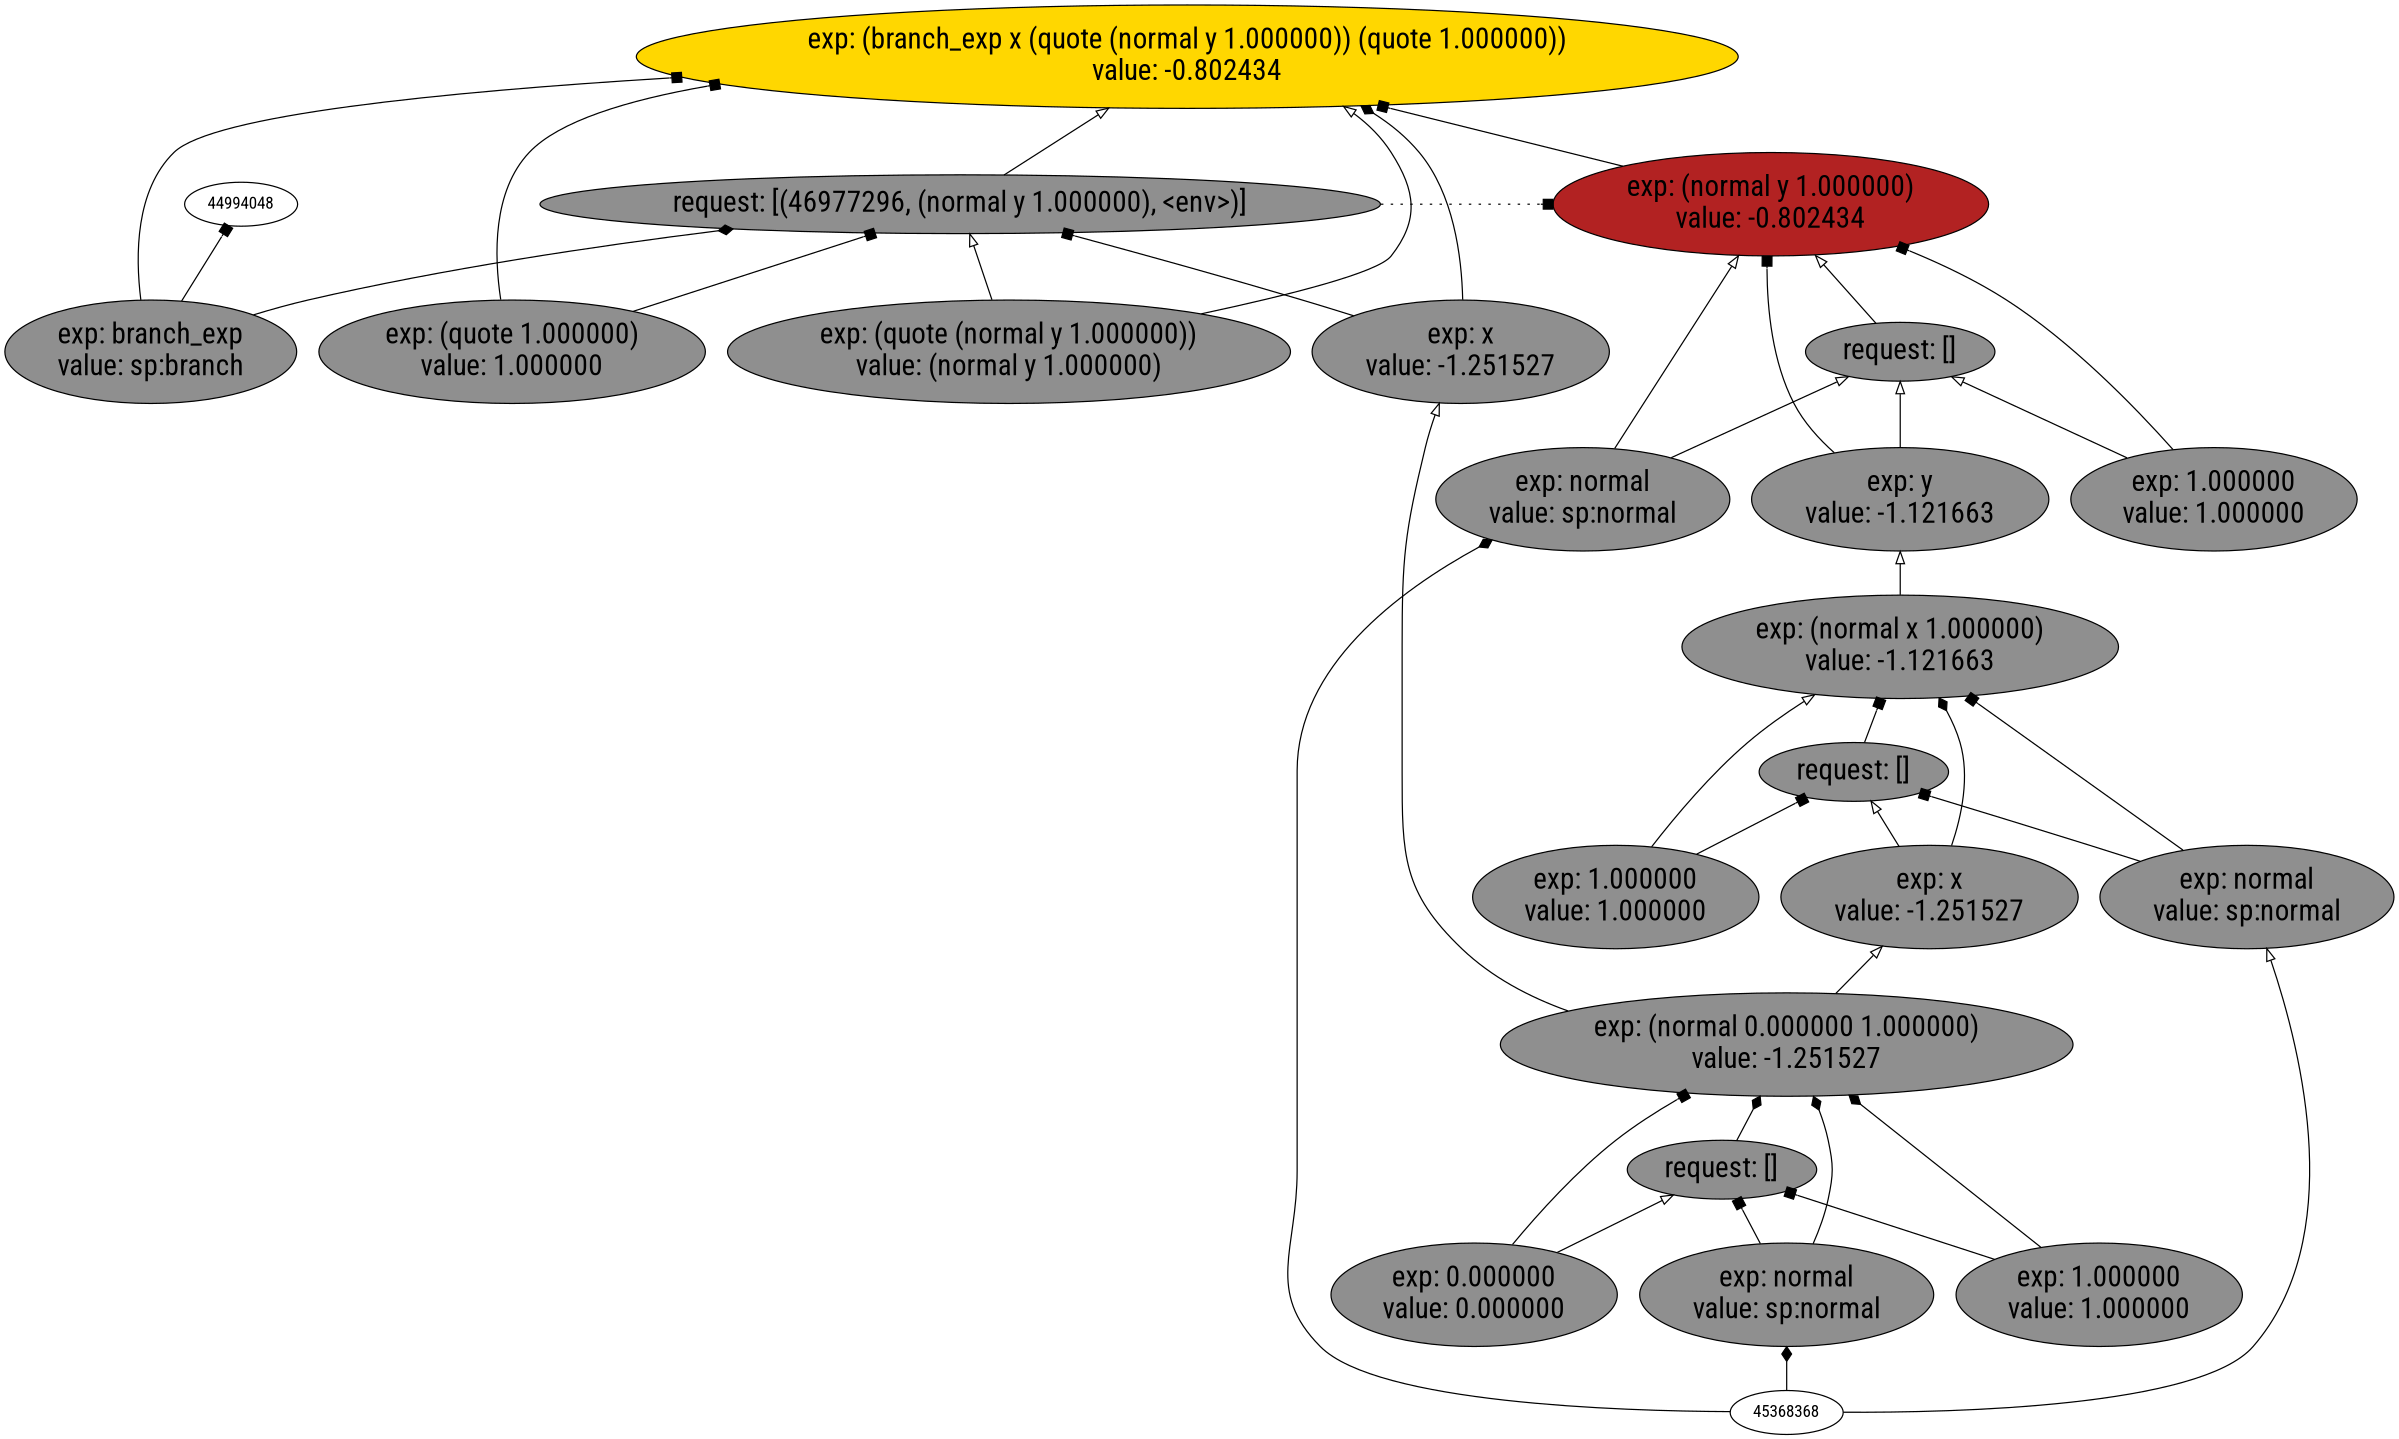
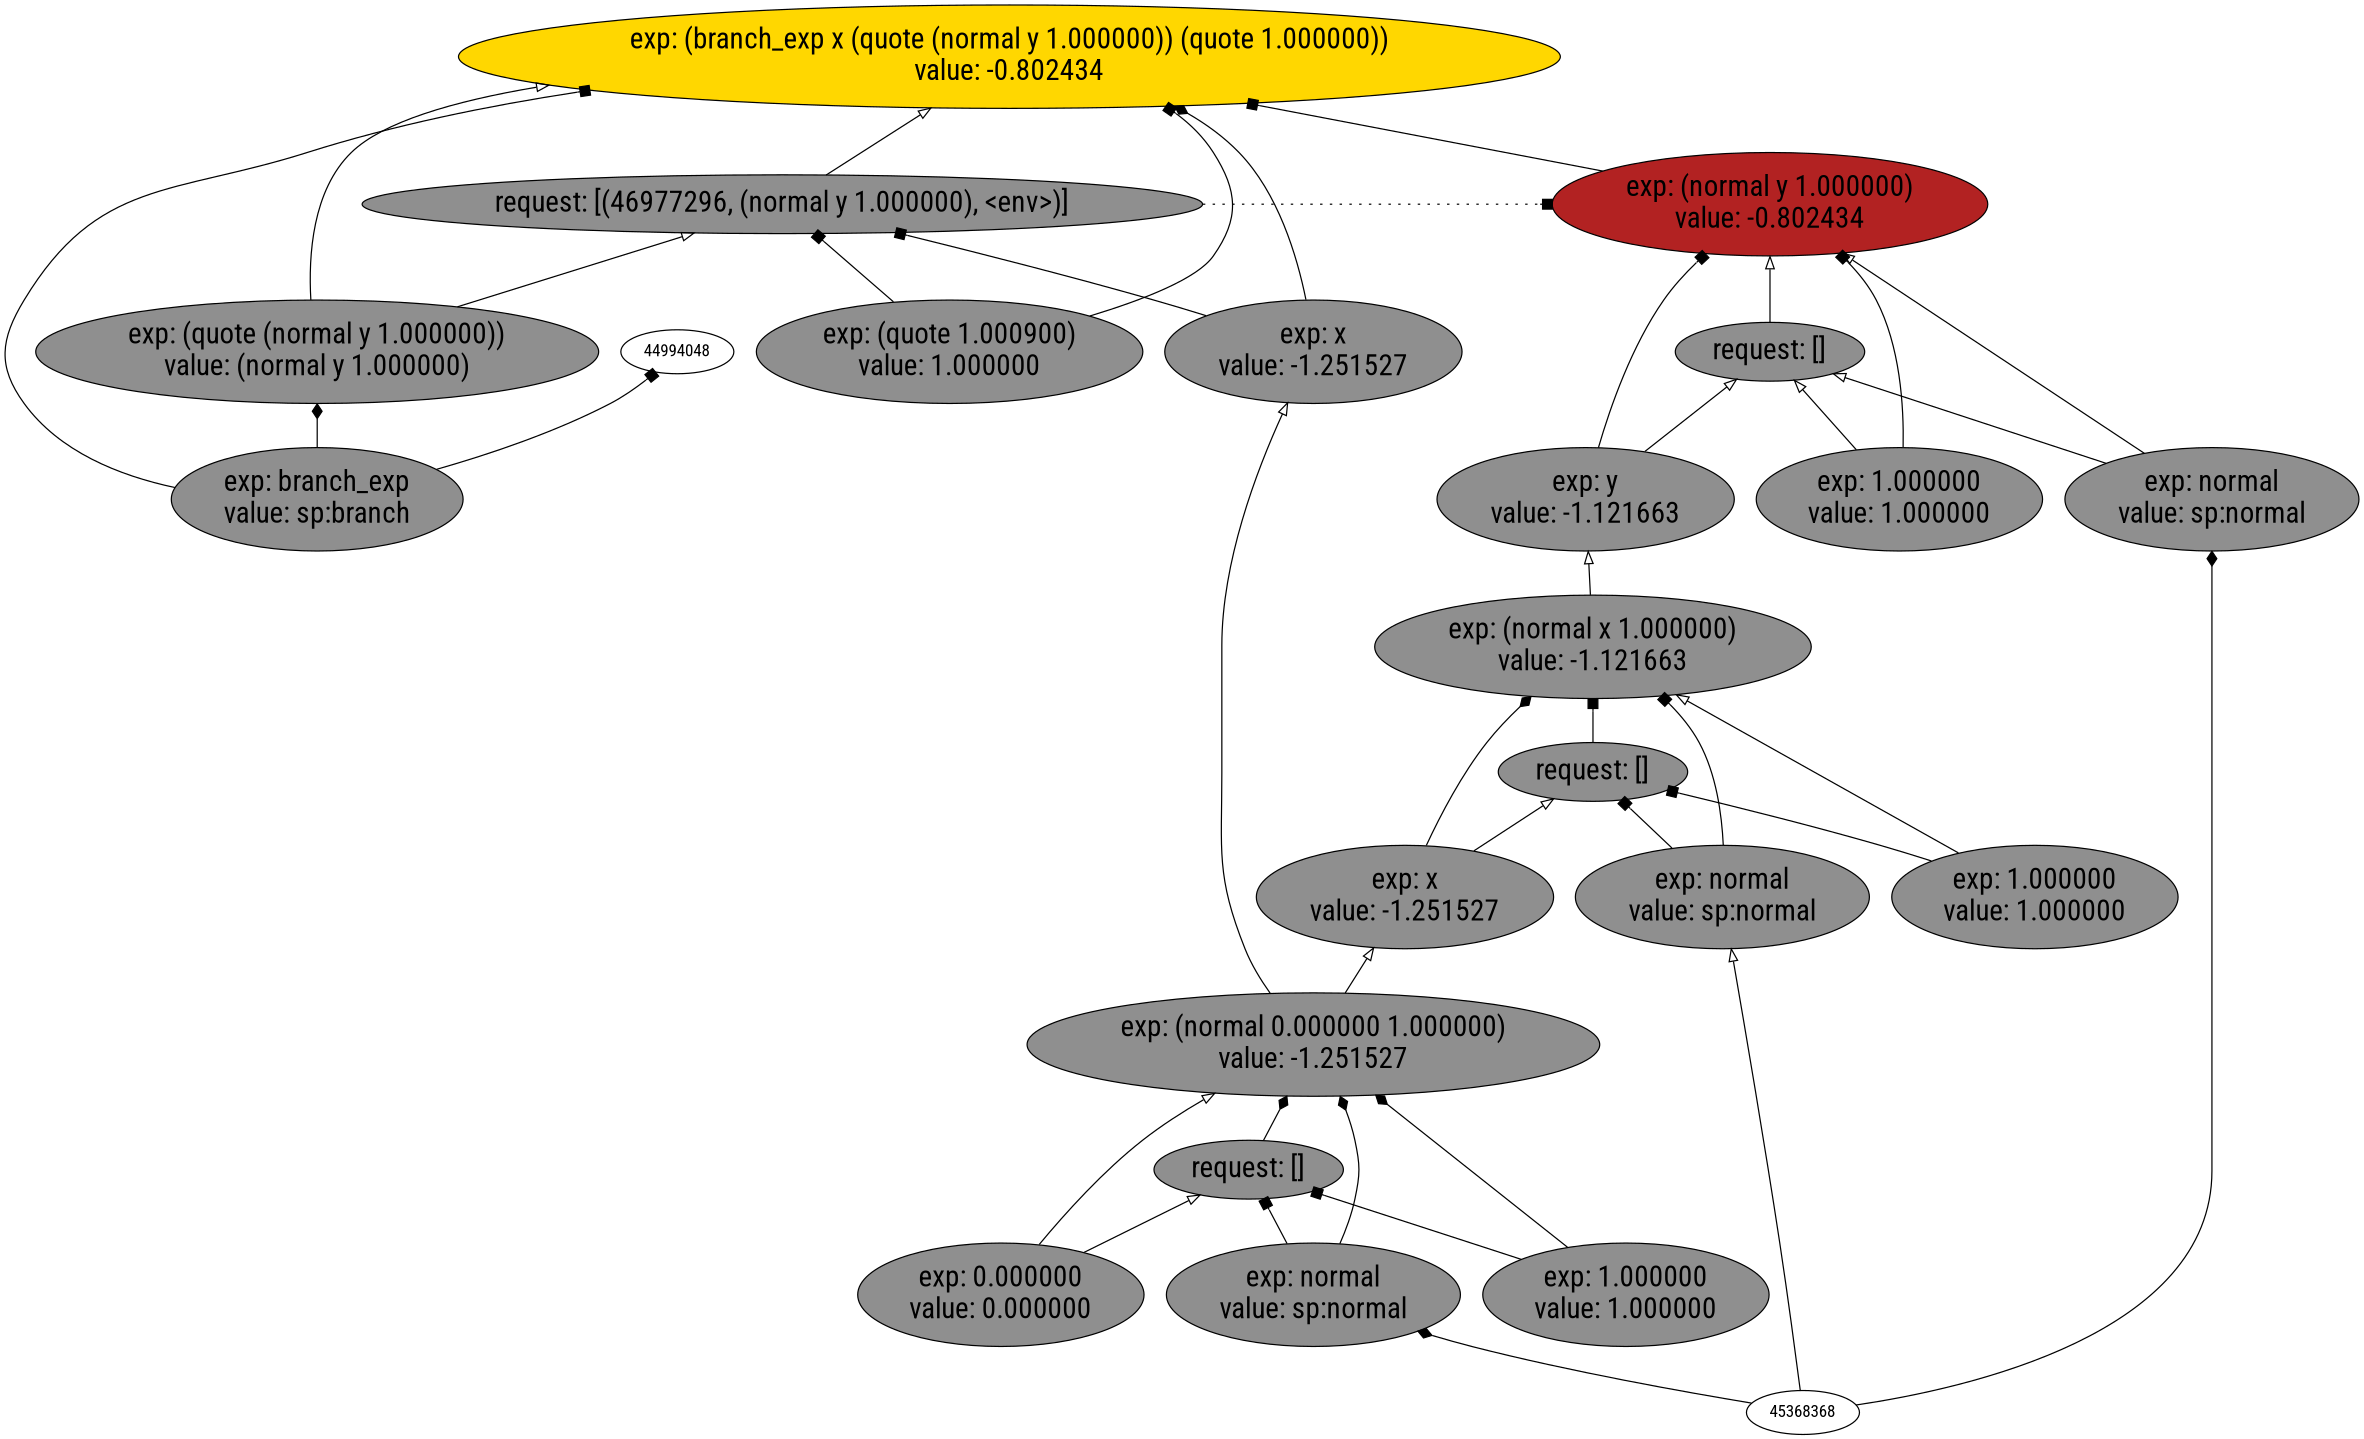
(484, 265) -> (317, 433)
(512, 352) -> (950, 352)
(1588, 1164) -> (1115, 1164)
